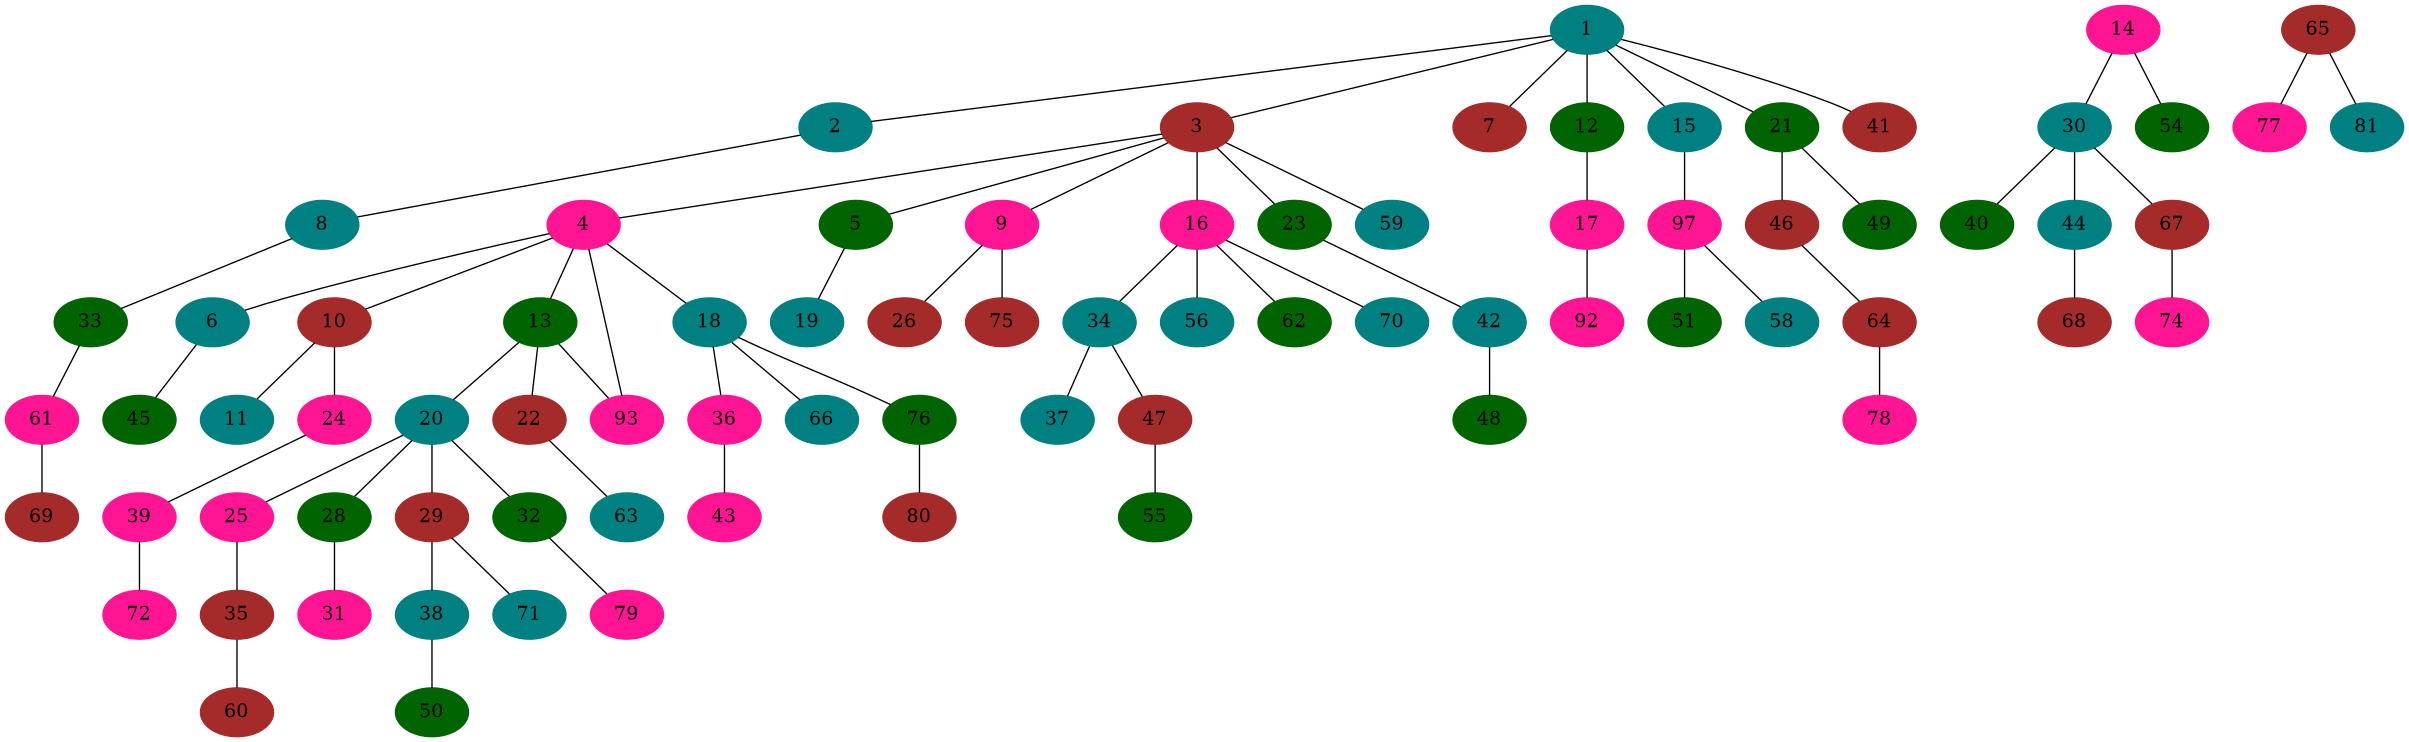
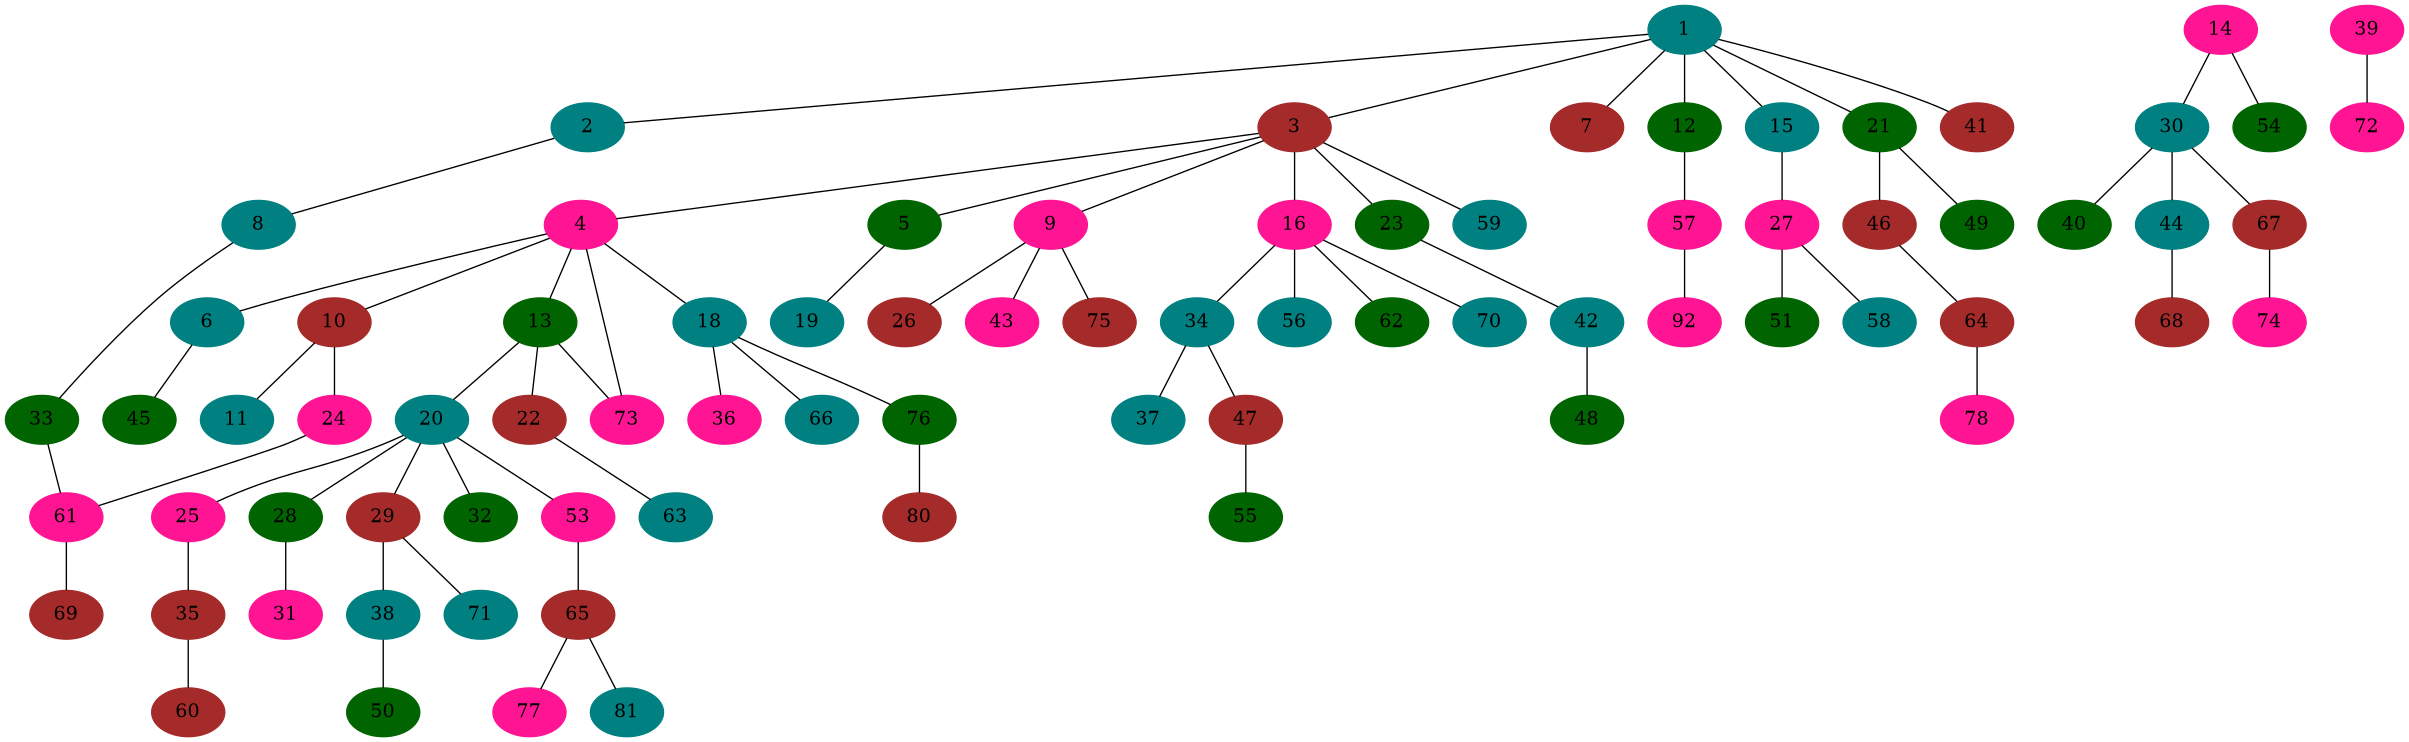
(1587, 225) -> (1685, 225)
(1685, 225) -> (1782, 225)
(627, 420) -> (627, 420)
(237, 469) -> (203, 472)
(724, 469) -> (1026, 274)
none -> (578, 517)
(627, 615) -> none
